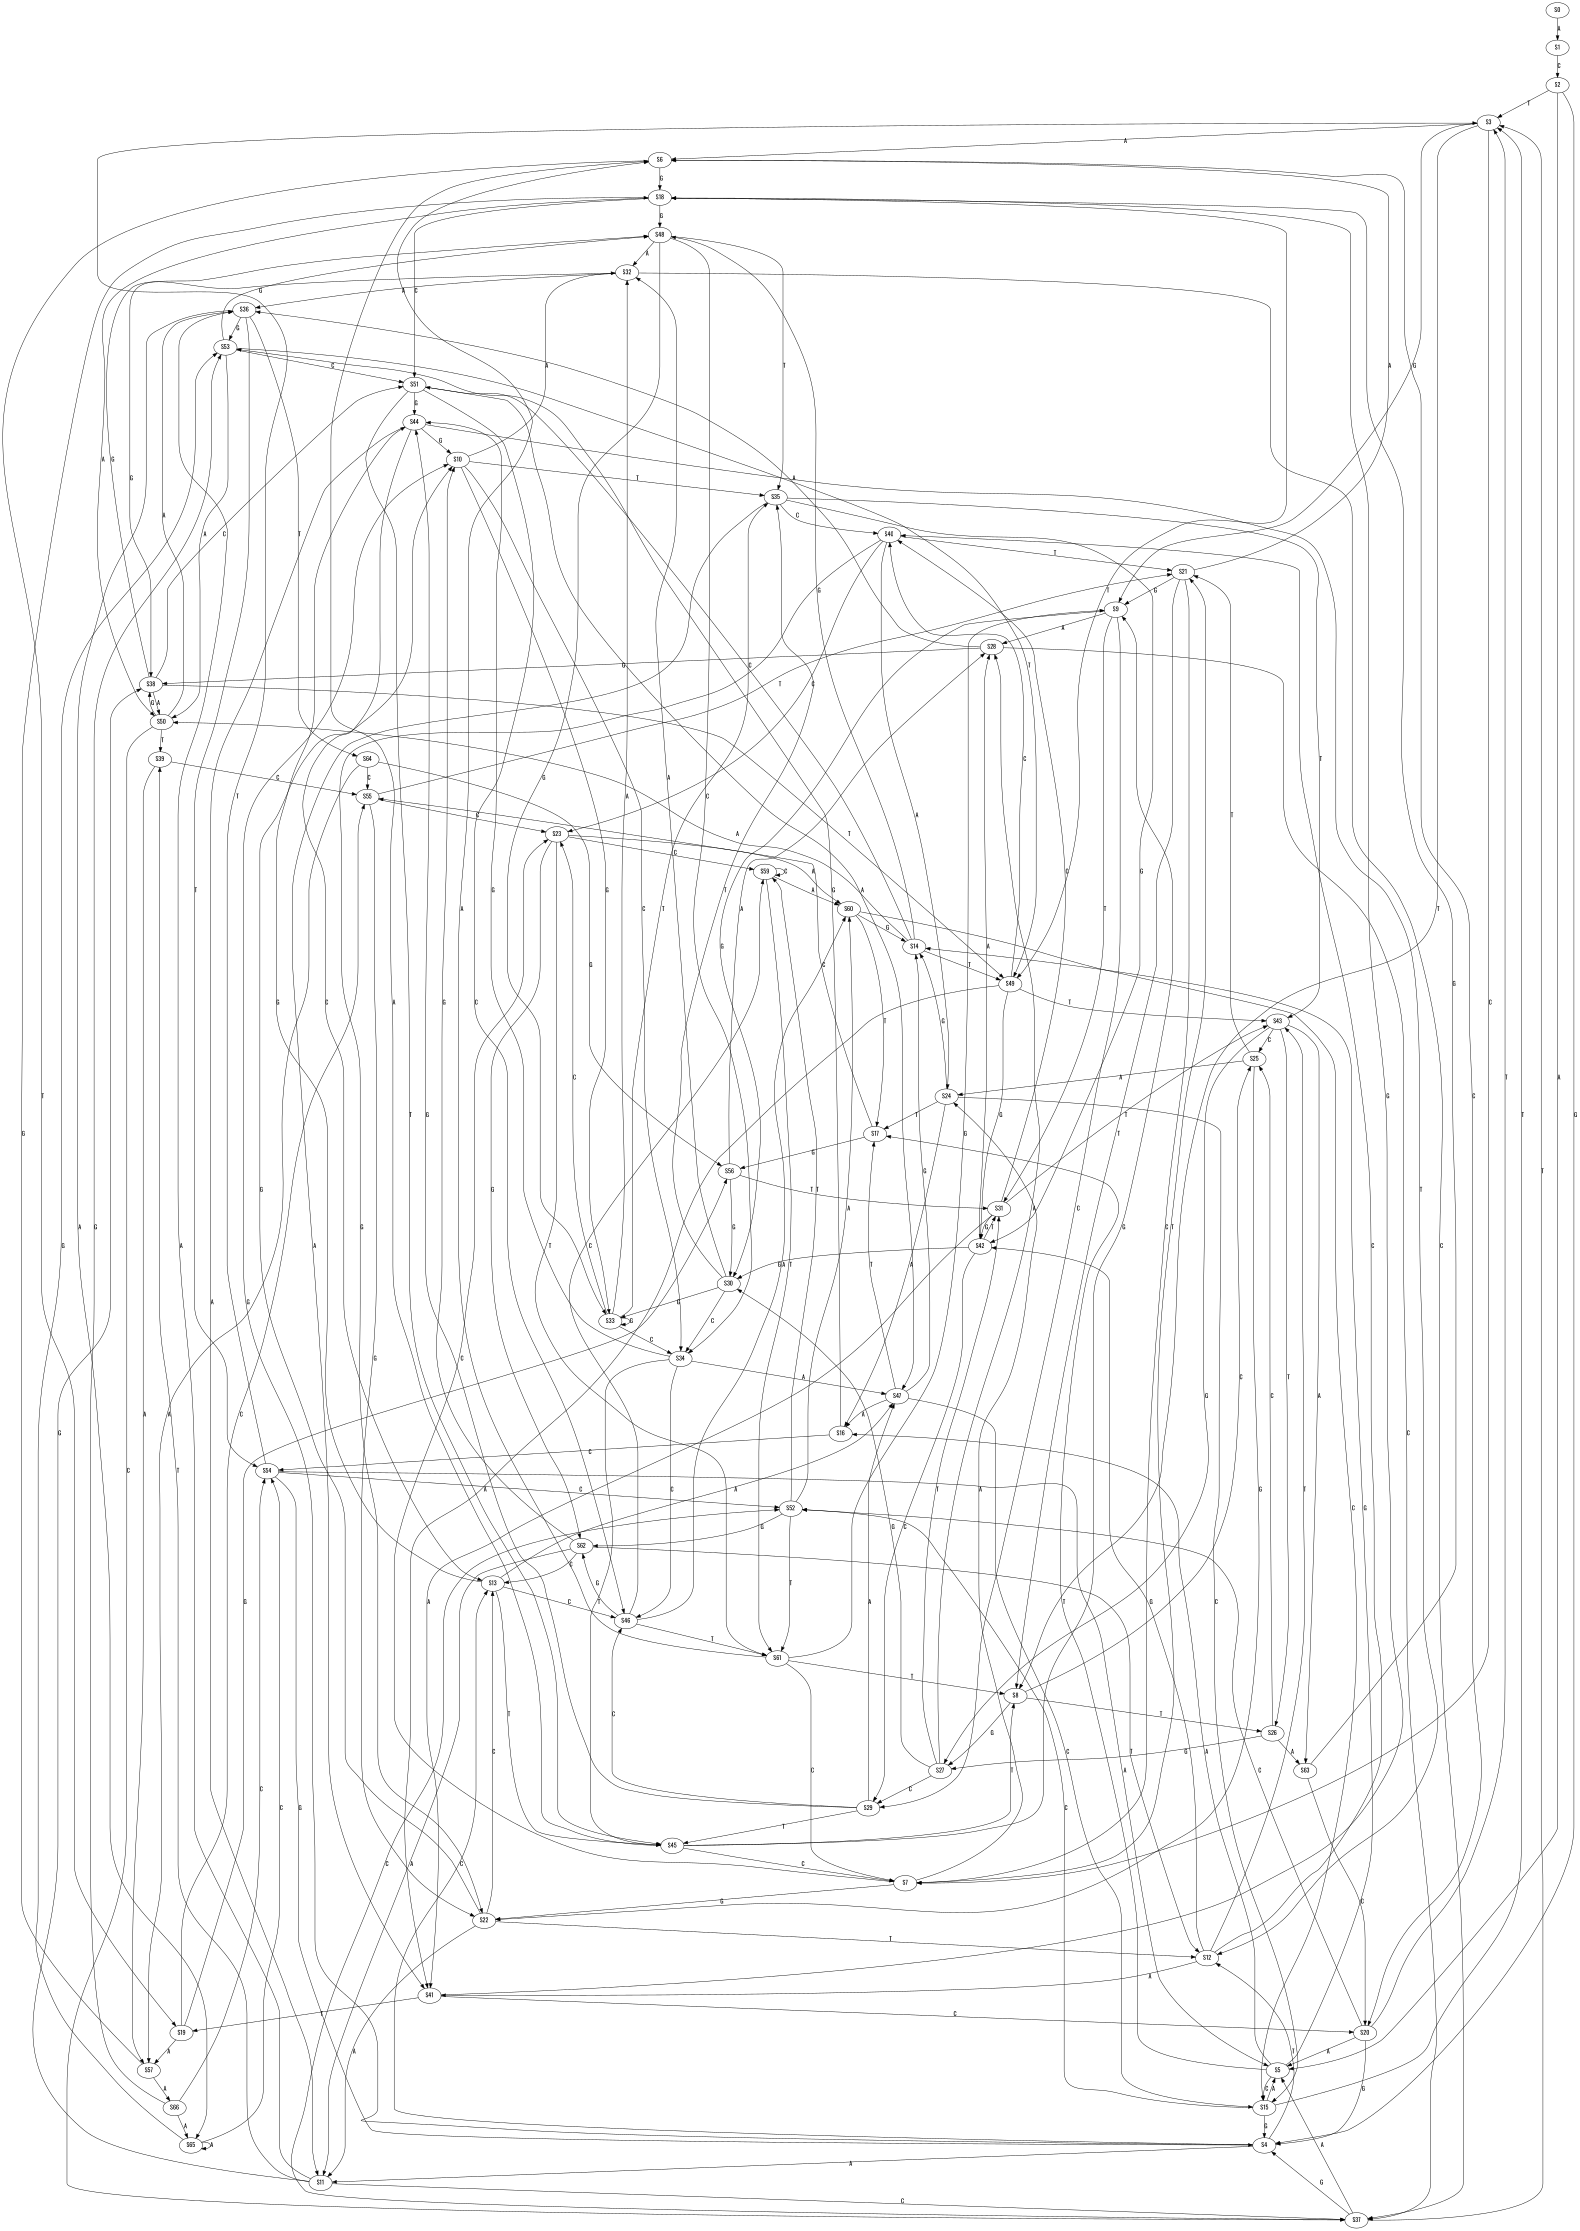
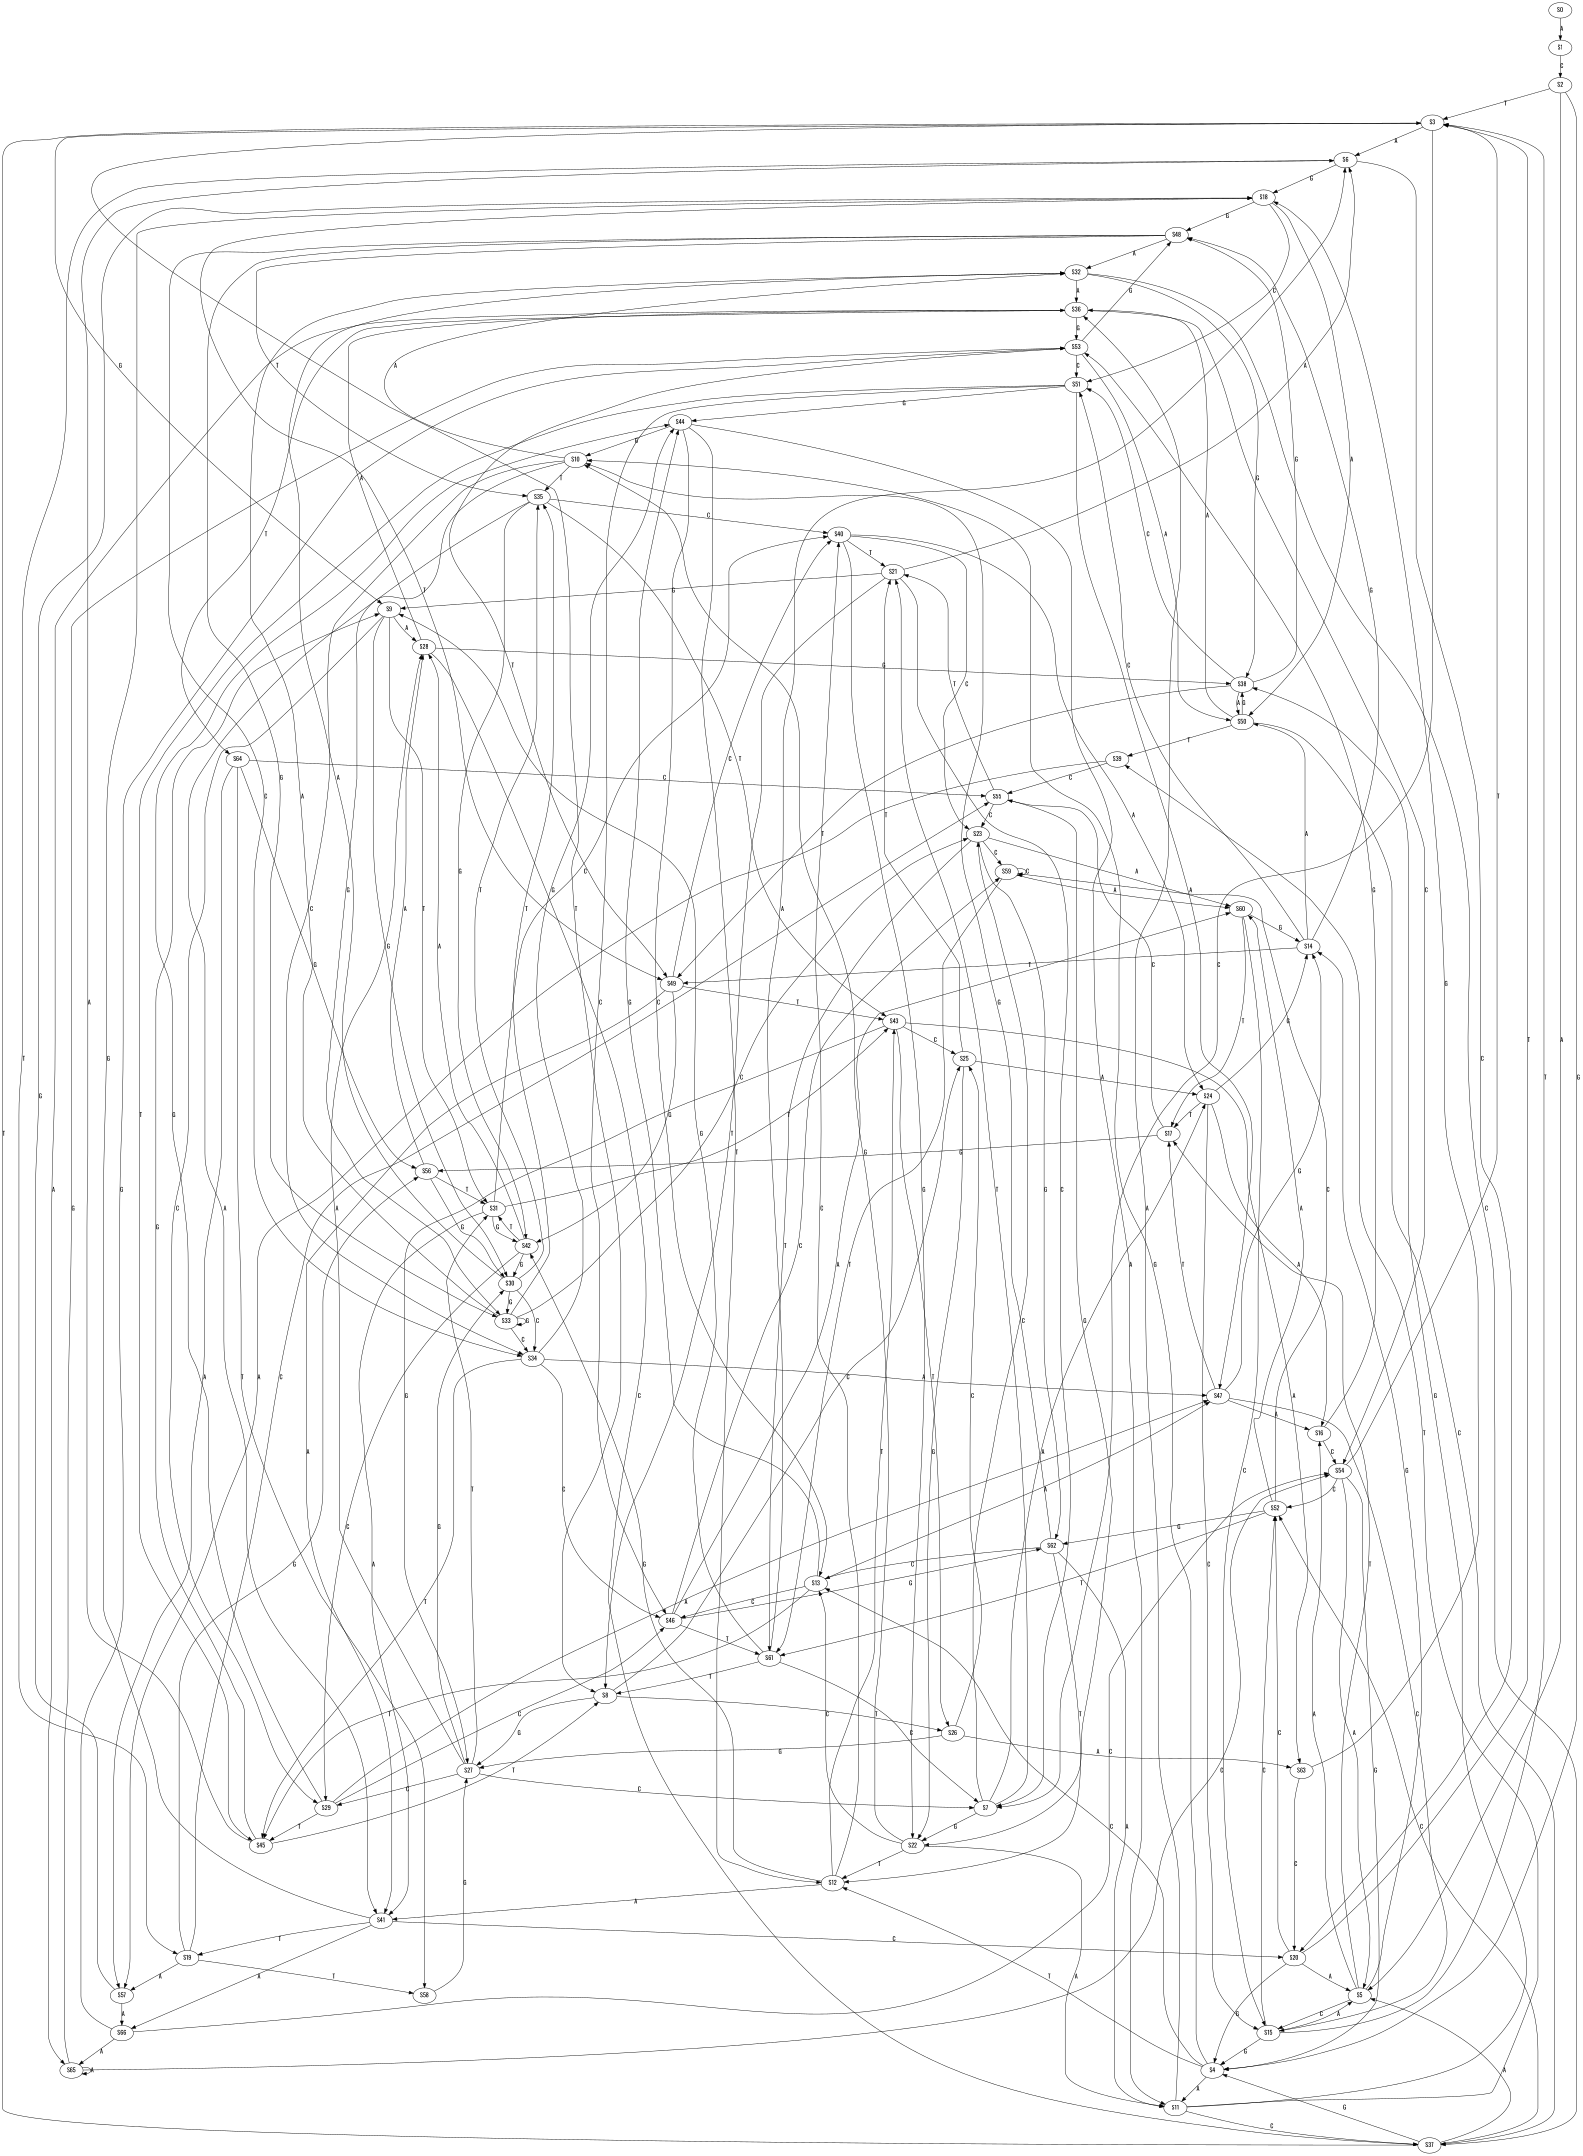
(196, 891) -> (1426, 891)
(818, 1190) -> (1328, 1190)
(786, 1865) -> (724, 1798)
none -> (253, 1976)
none -> (425, 1996)
